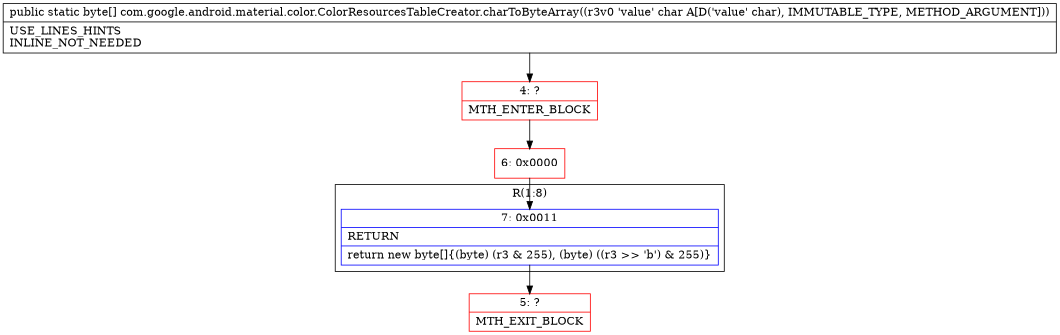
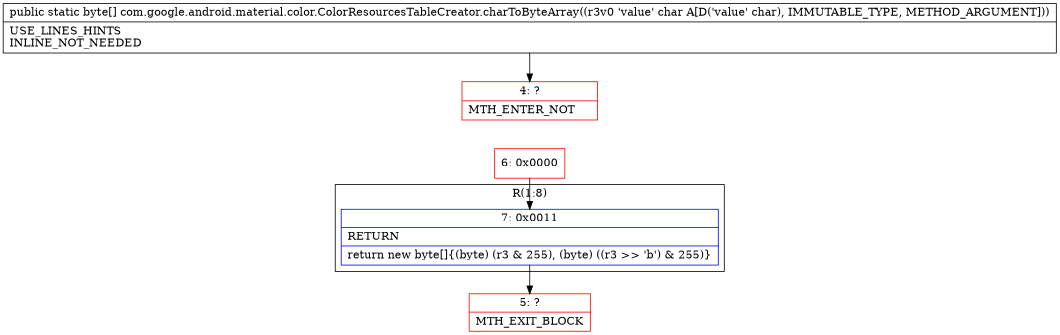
(530, 110) -> (522, 110)
(530, 130) -> none
